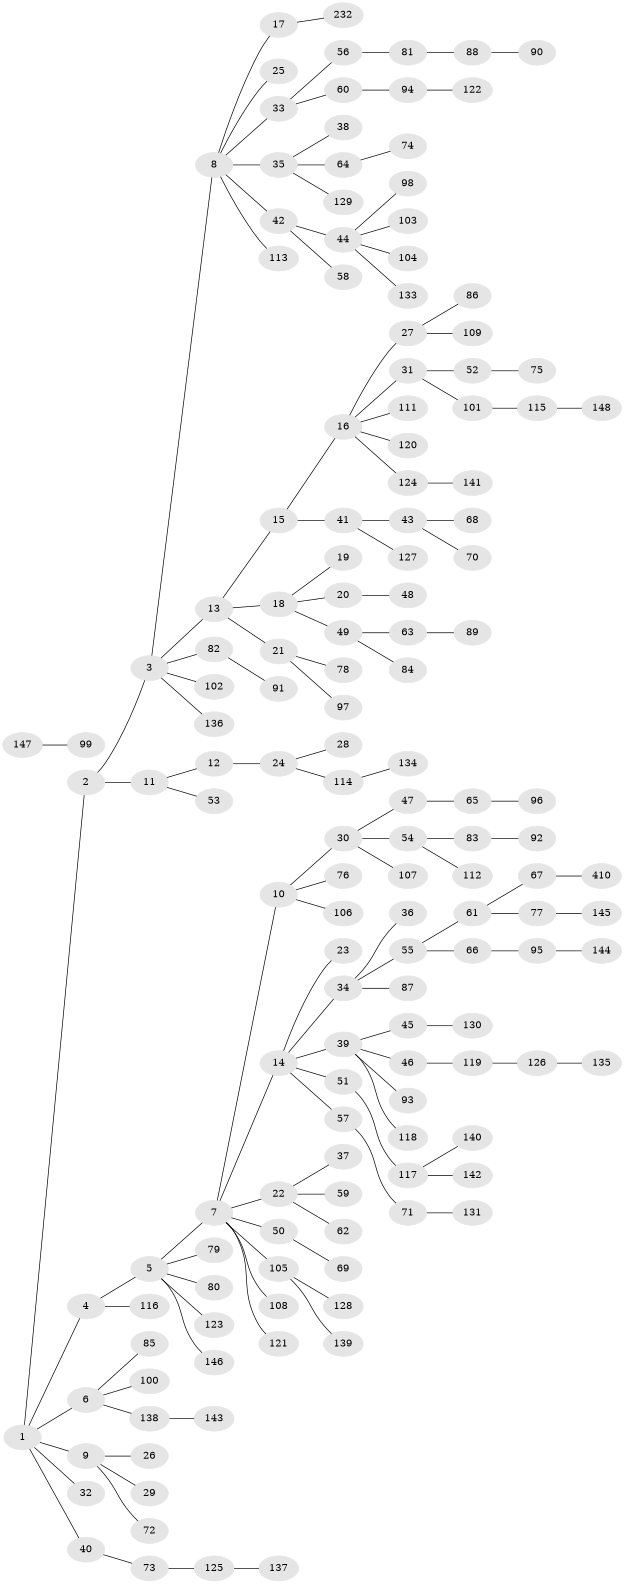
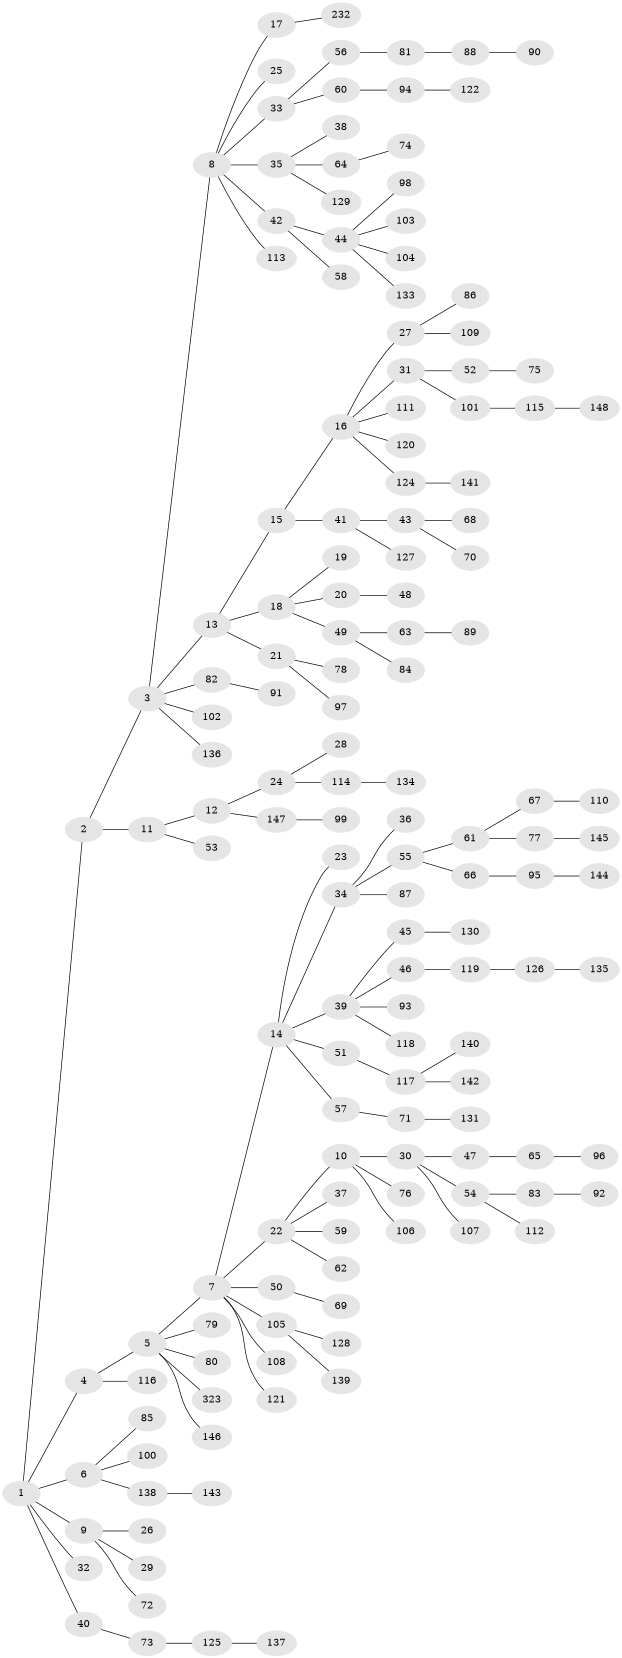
none -> (244, 815)
(602, 876) -> (599, 801)
(246, 1054) -> (307, 1193)
(214, 1325) -> (212, 1400)
